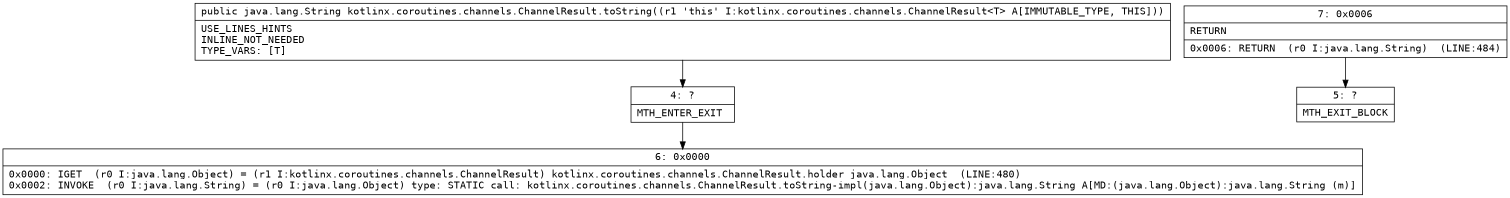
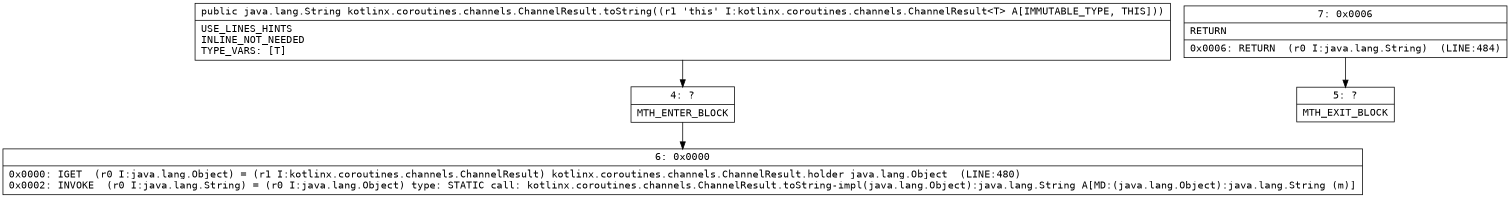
(680, 113) -> (683, 113)
